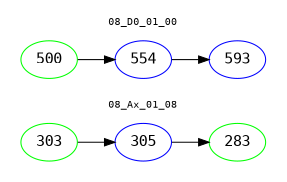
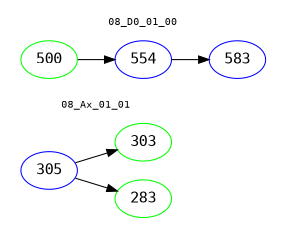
(237, 60) -> (237, 60)
(143, 105) -> (96, 105)
(91, 142) -> (91, 158)
